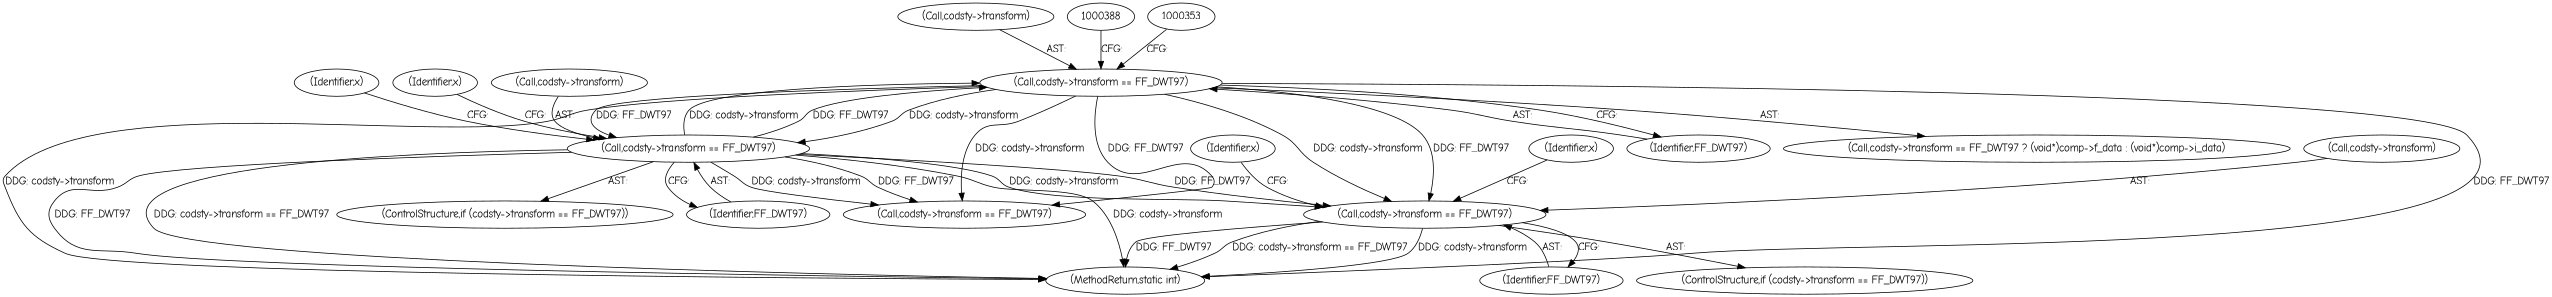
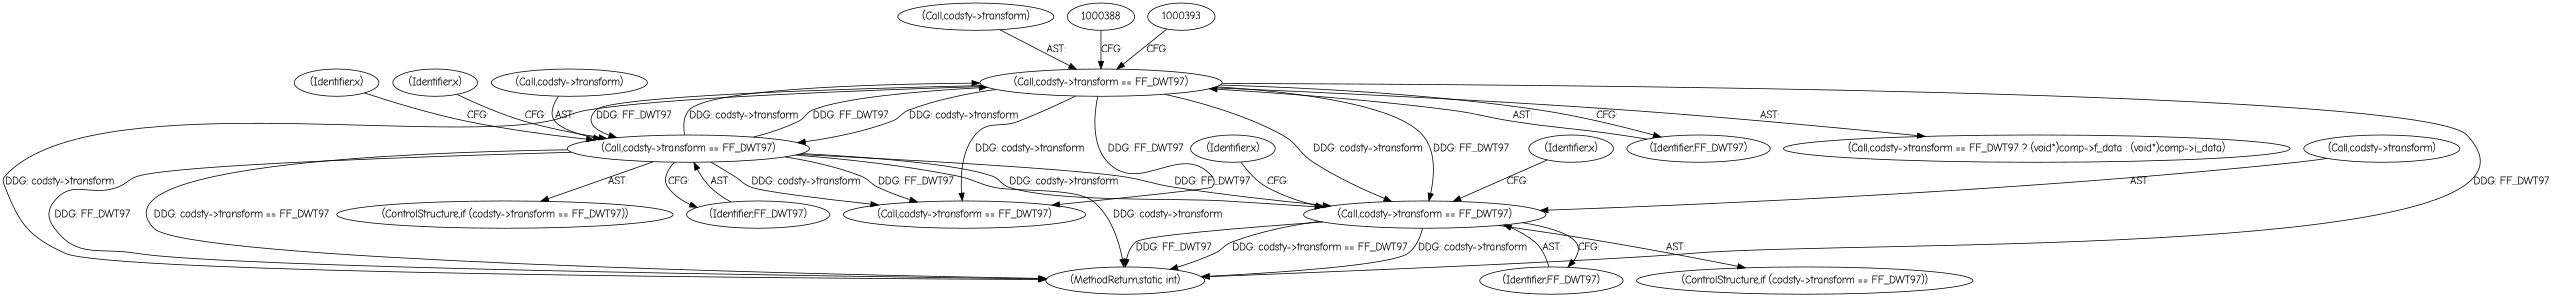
(1181, 17) -> (1181, 17)
